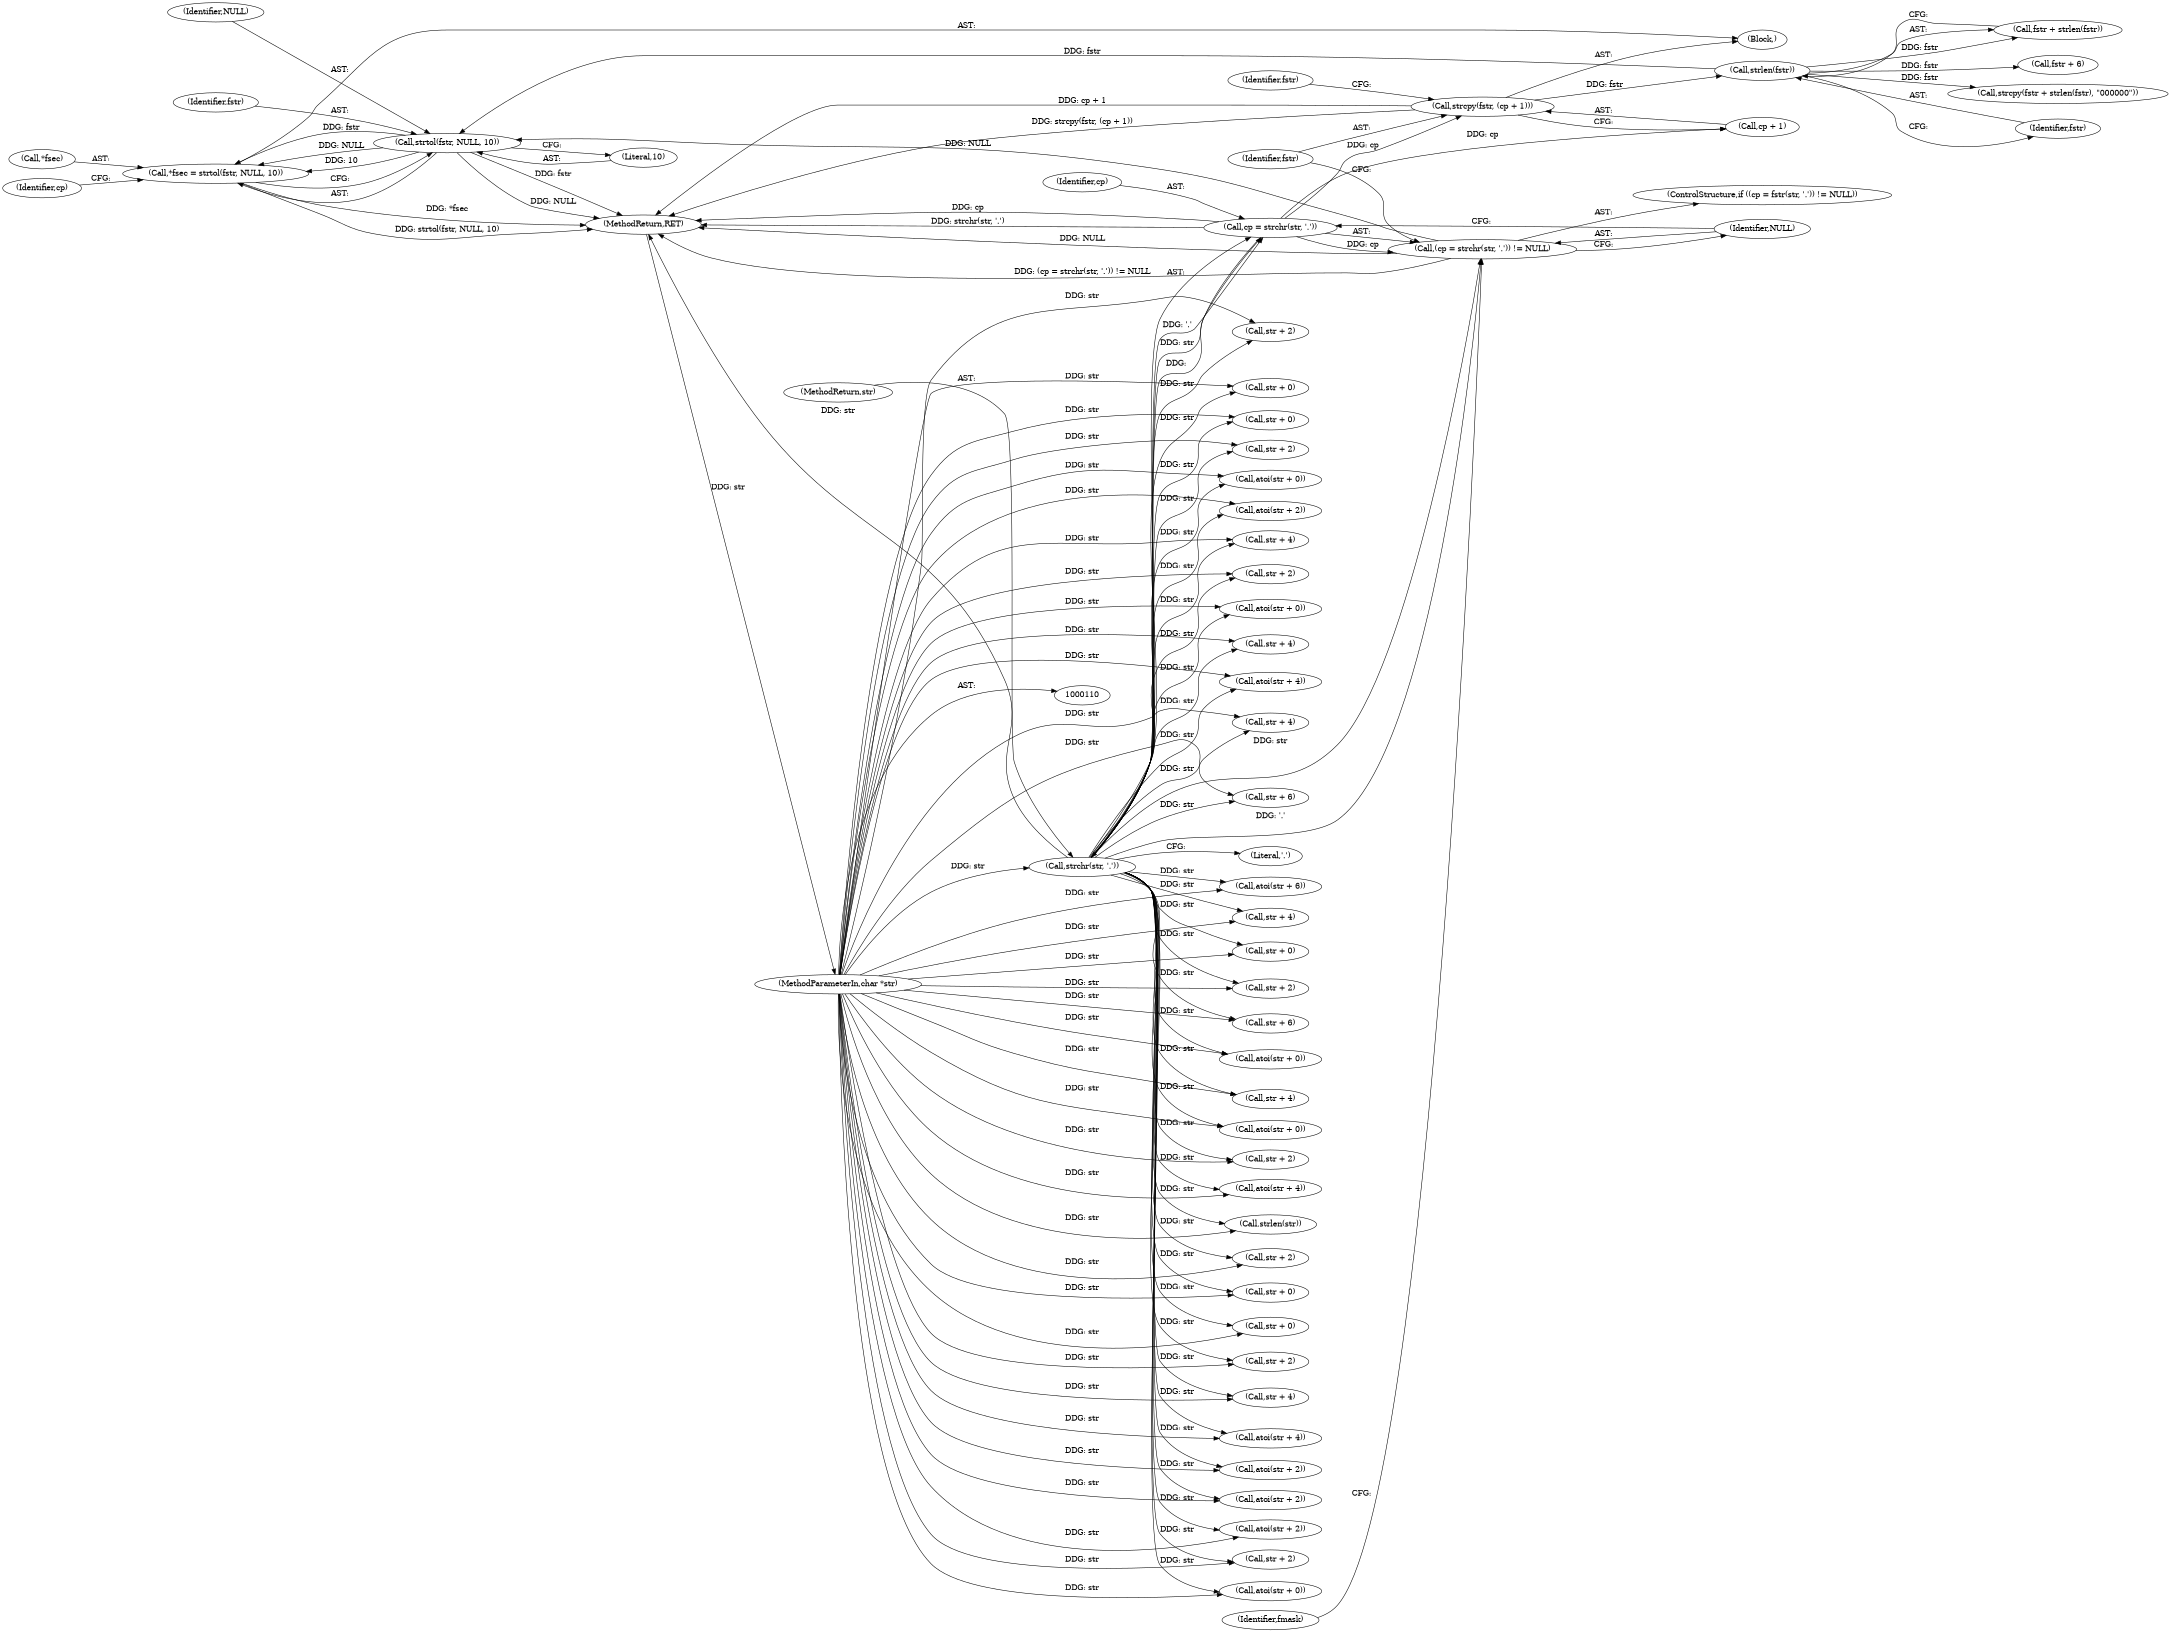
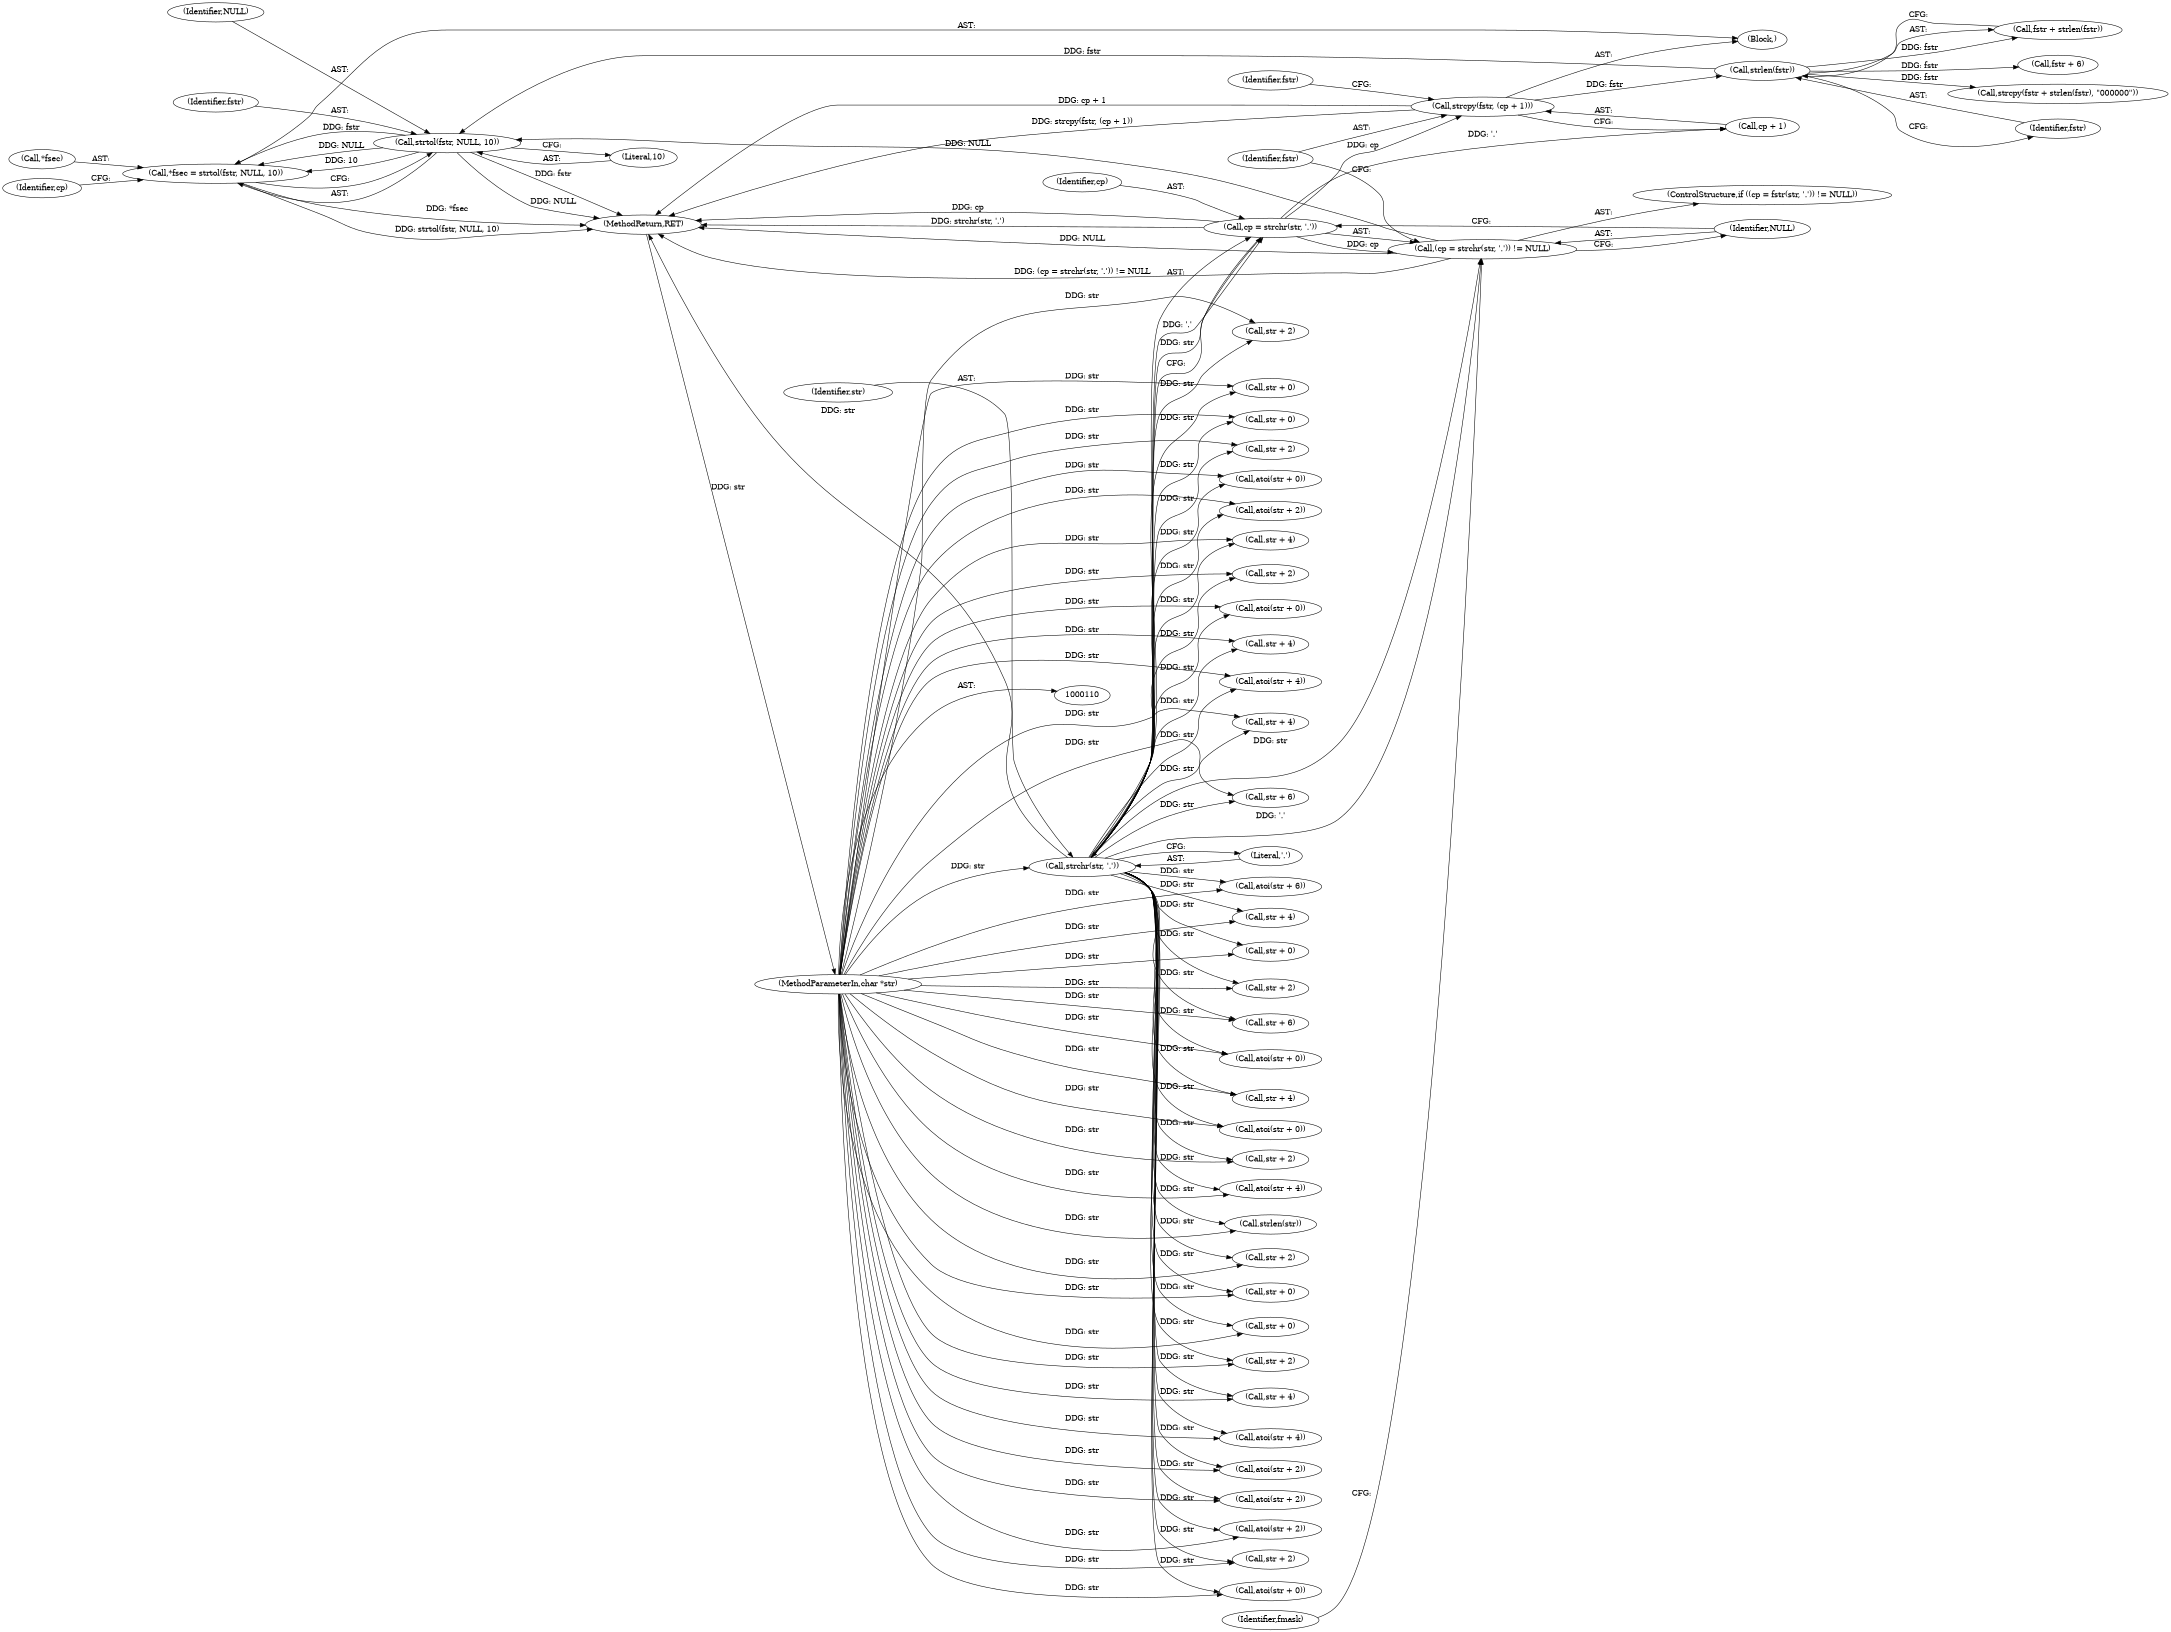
(1483, 135) -> (1483, 135)
(1177, 364) -> (1177, 364)
(838, 392) -> (838, 392)
none -> (1191, 863)
